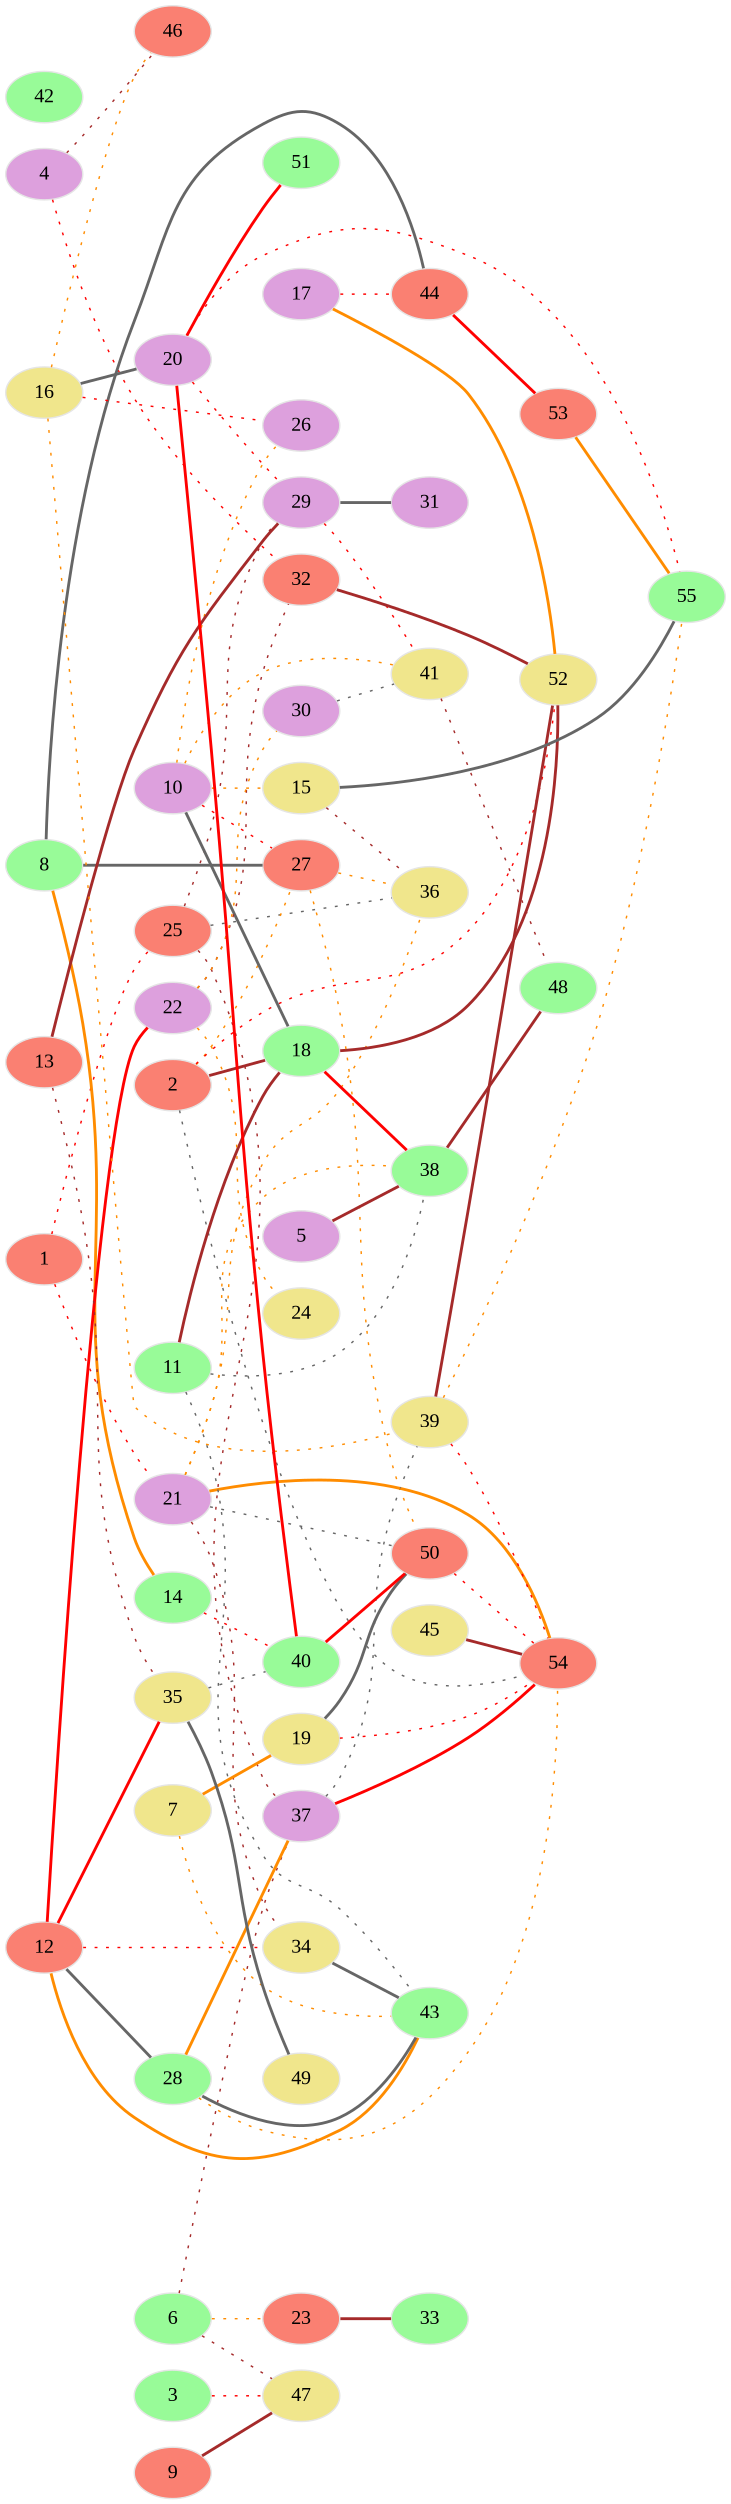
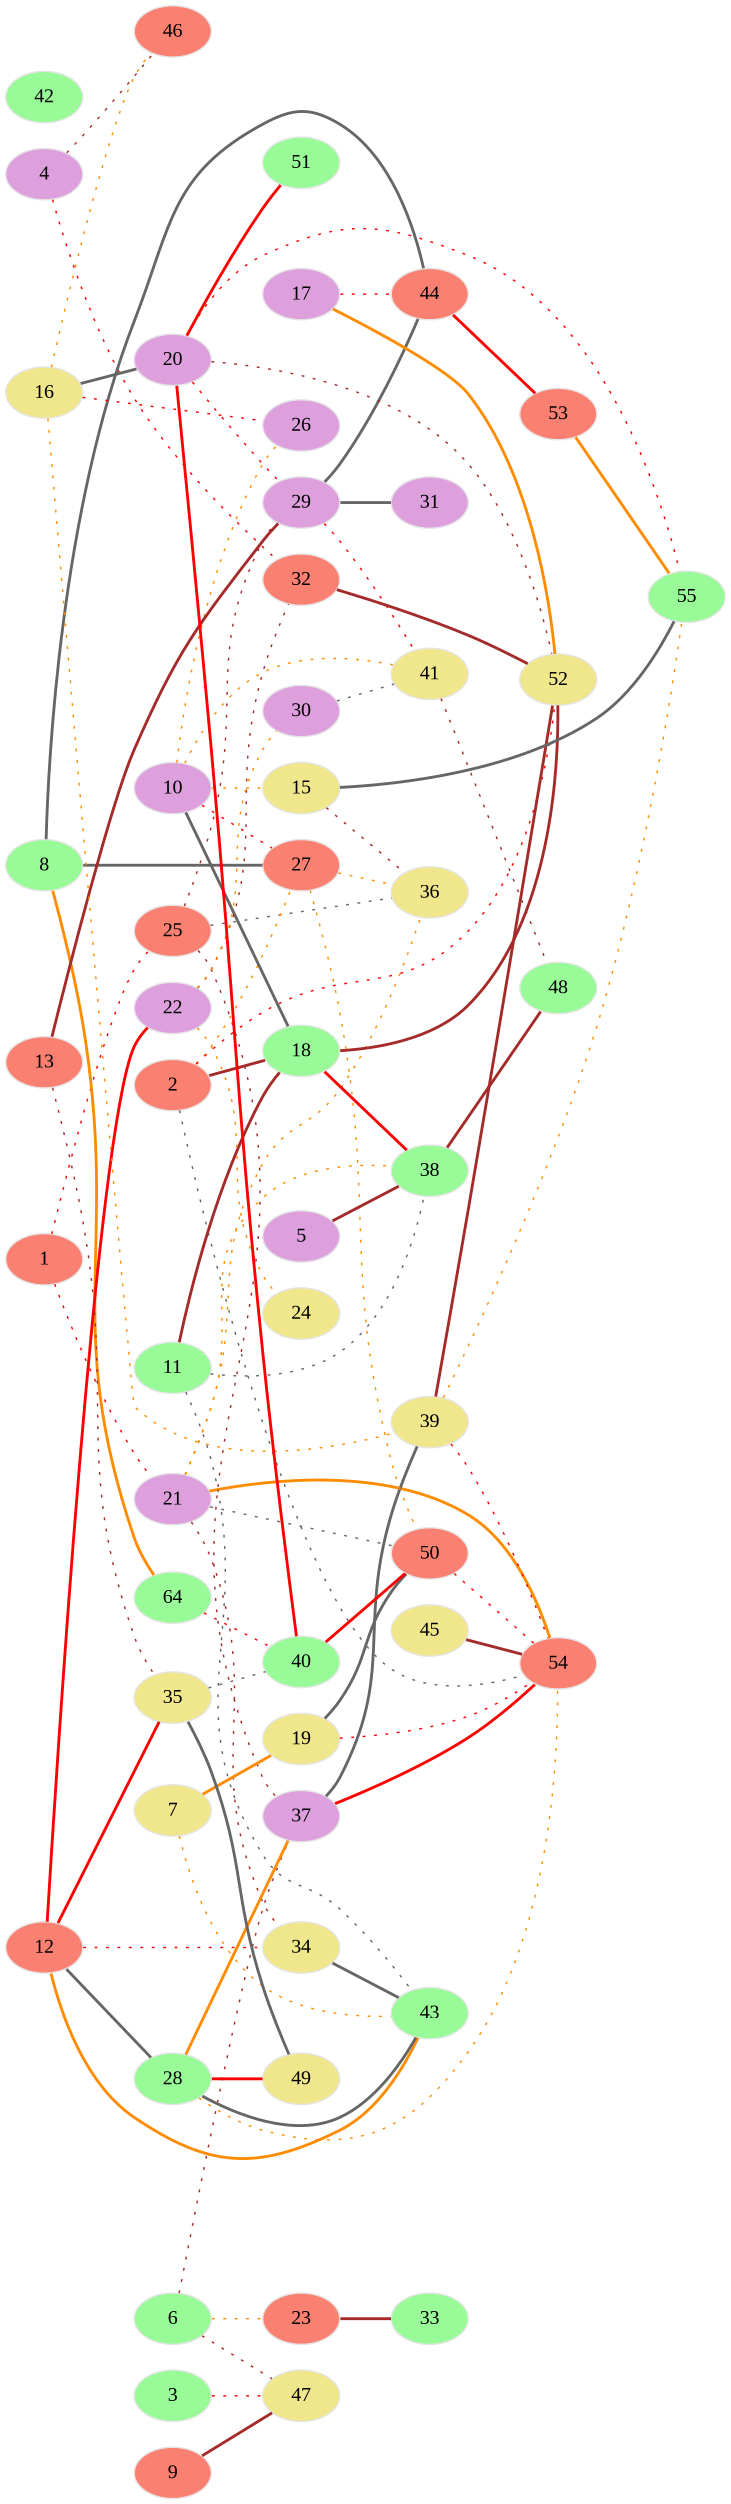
none -> (372, 412)
none -> (442, 438)
(173, 1598) -> (173, 1598)
(372, 1669) -> (372, 1669)
none -> (237, 2079)
